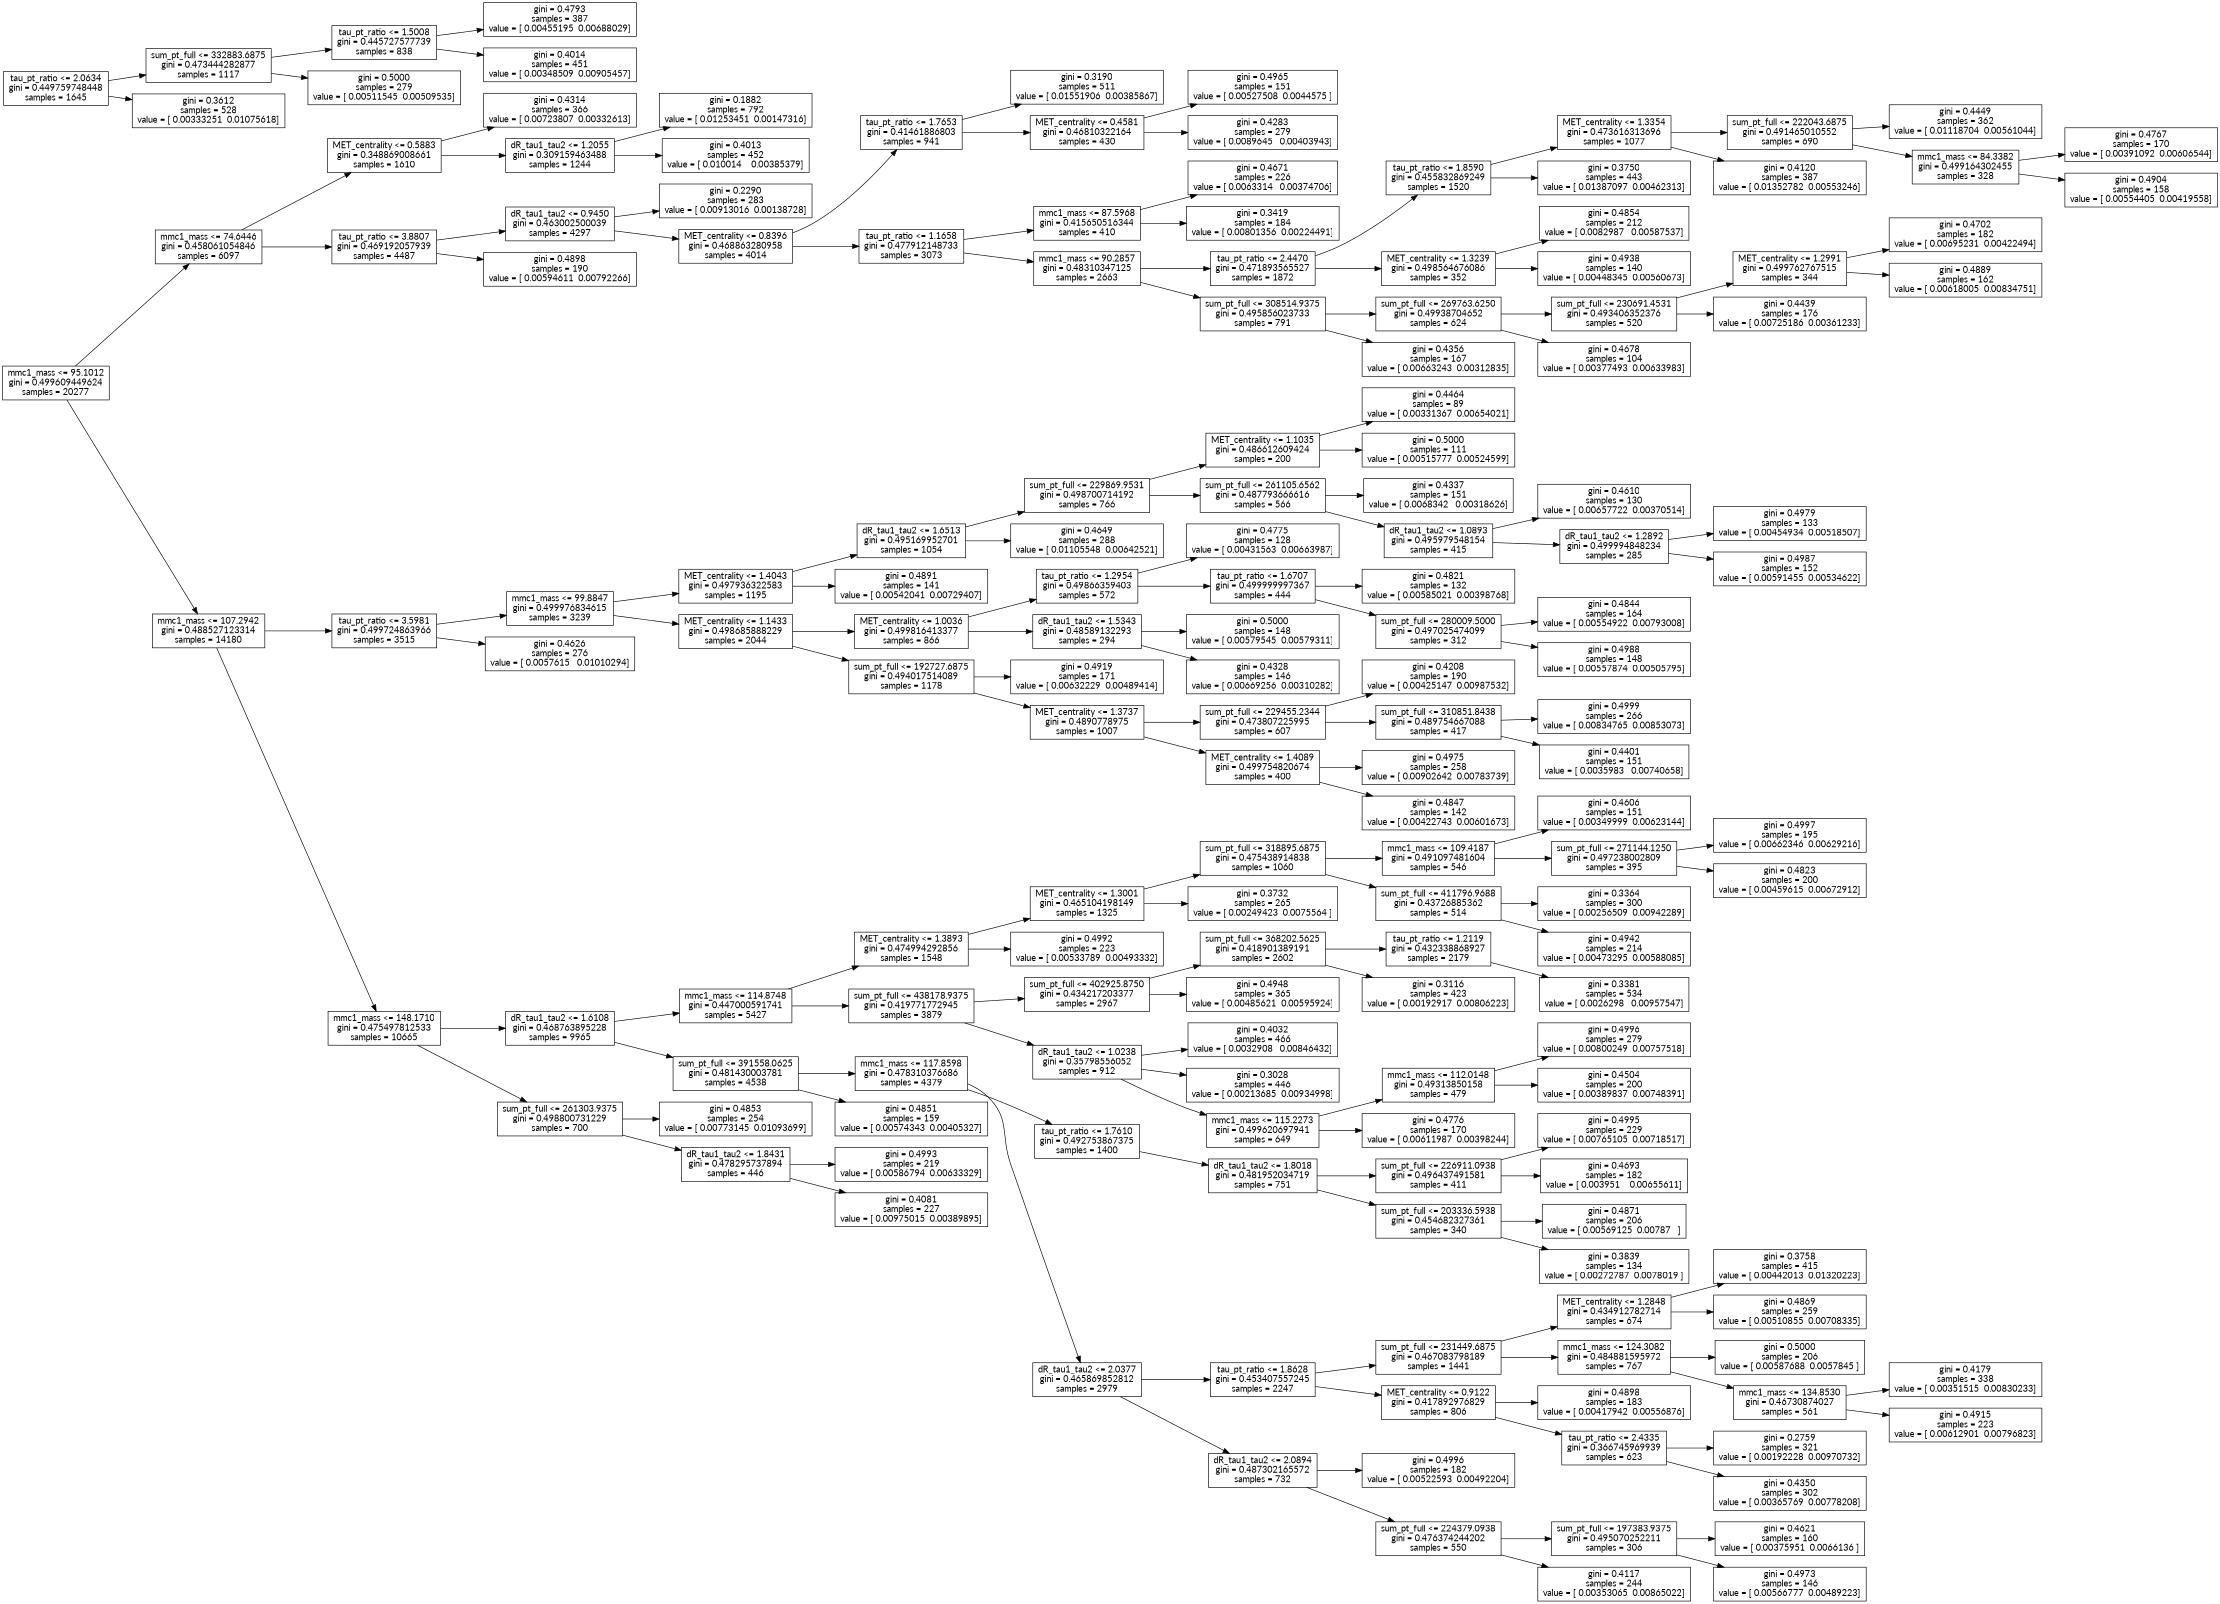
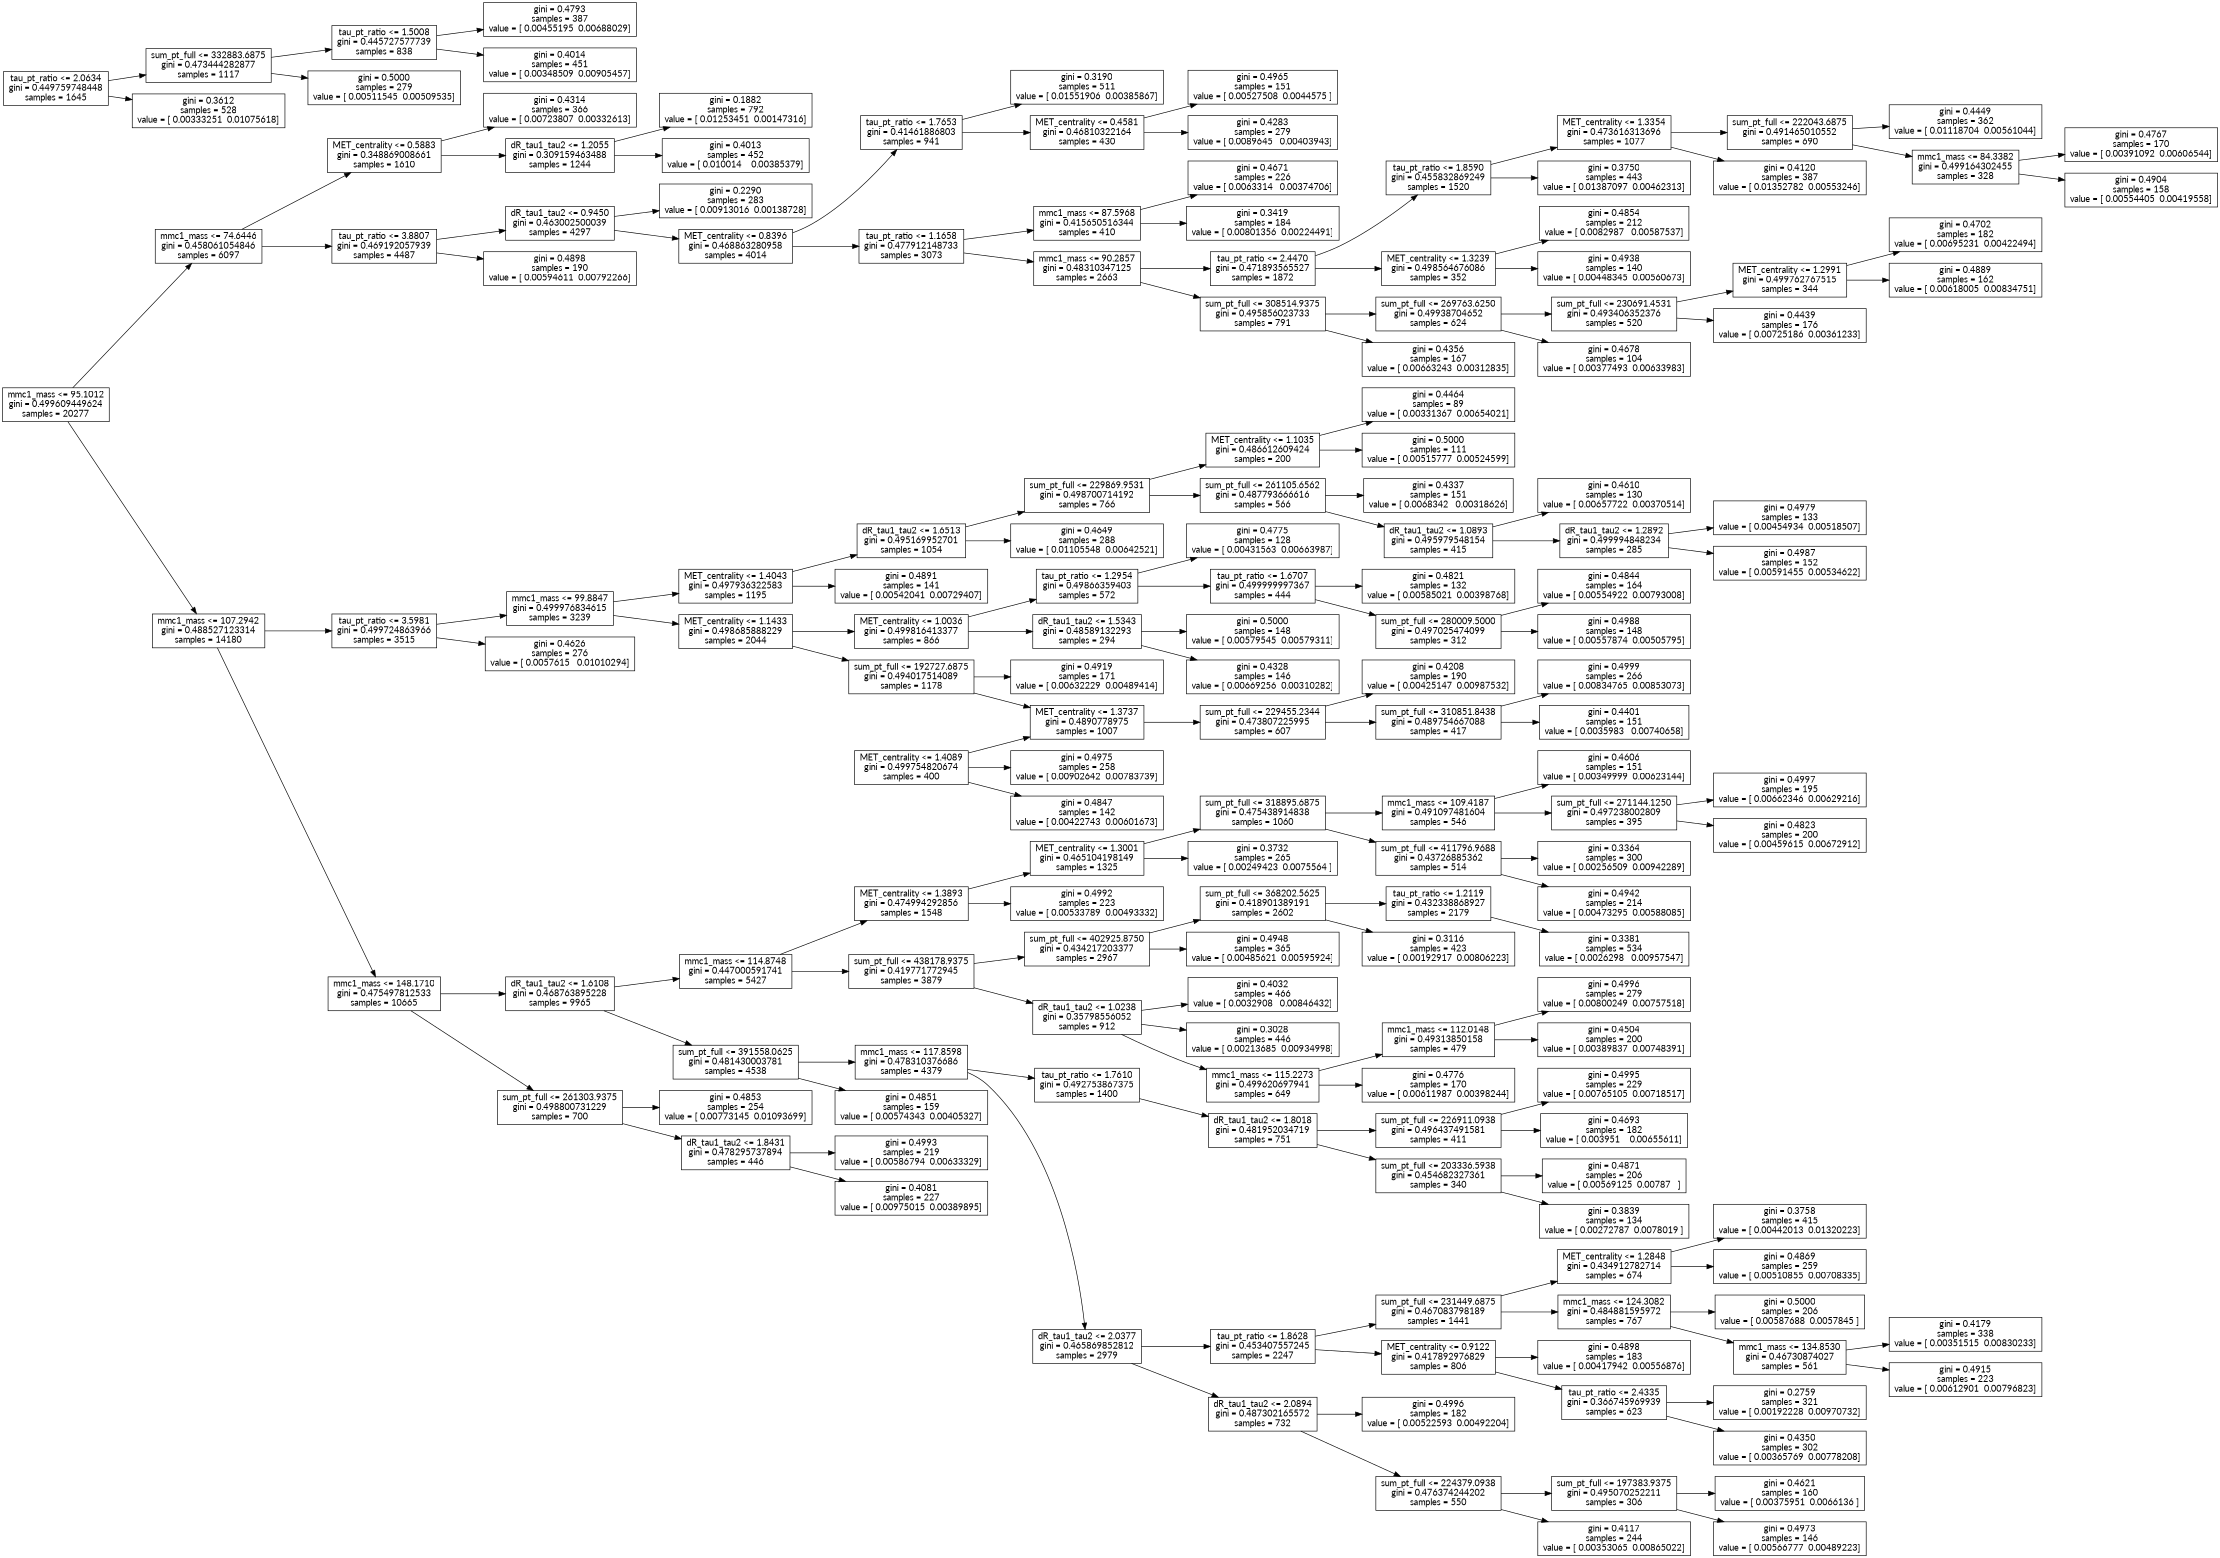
(1172, 744) -> (996, 746)
